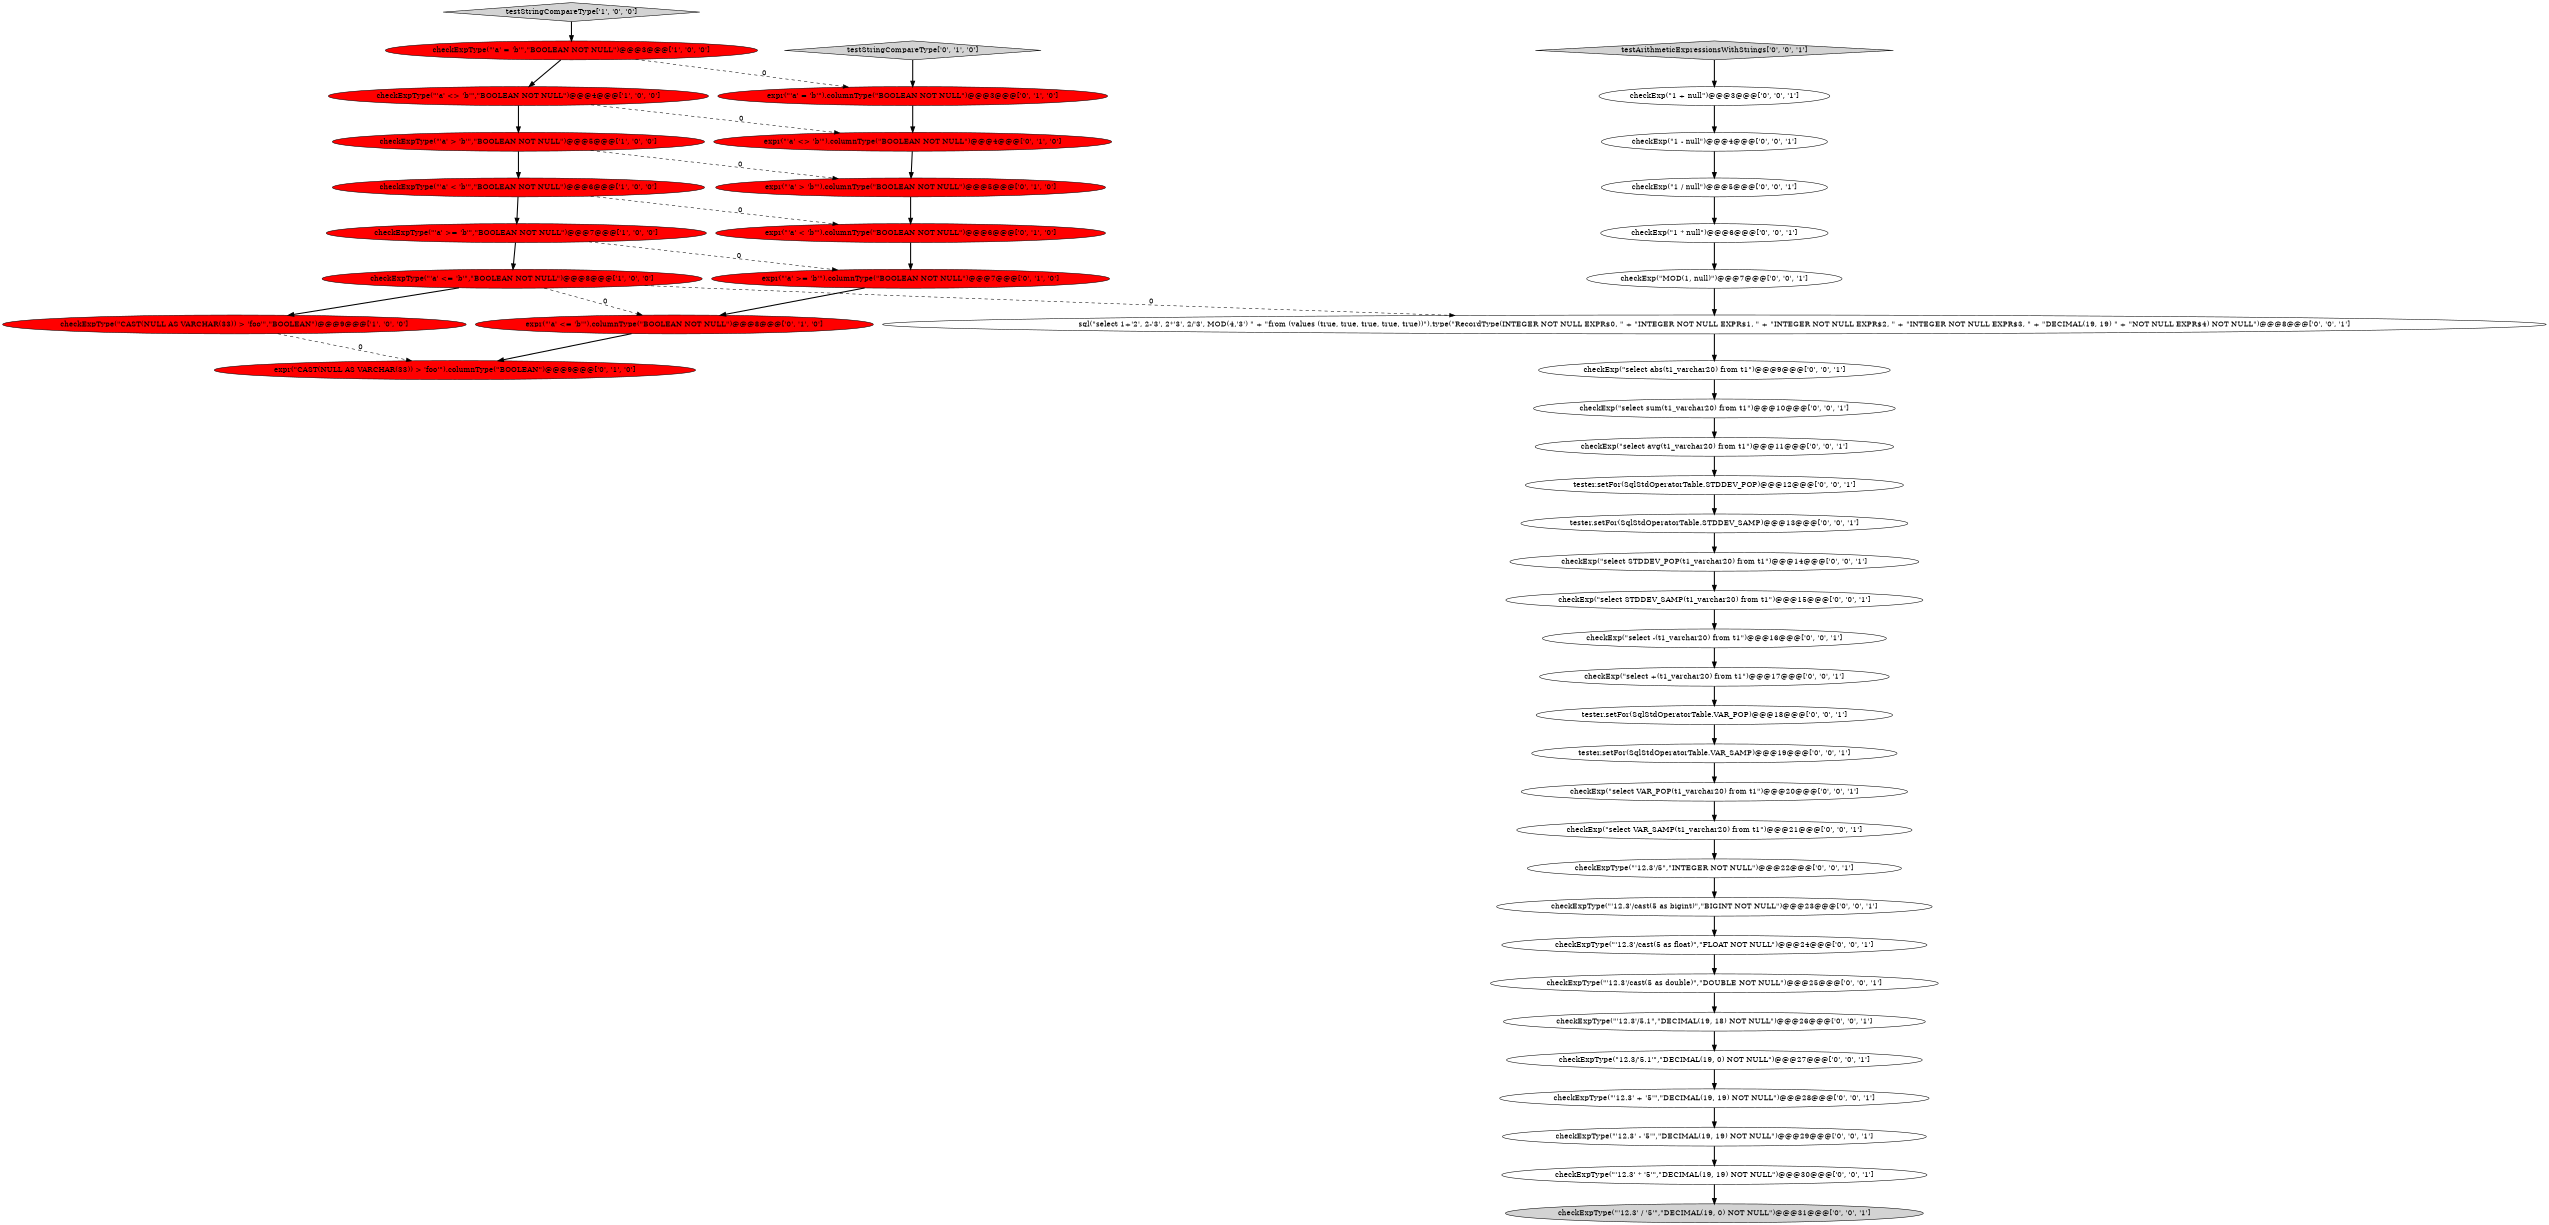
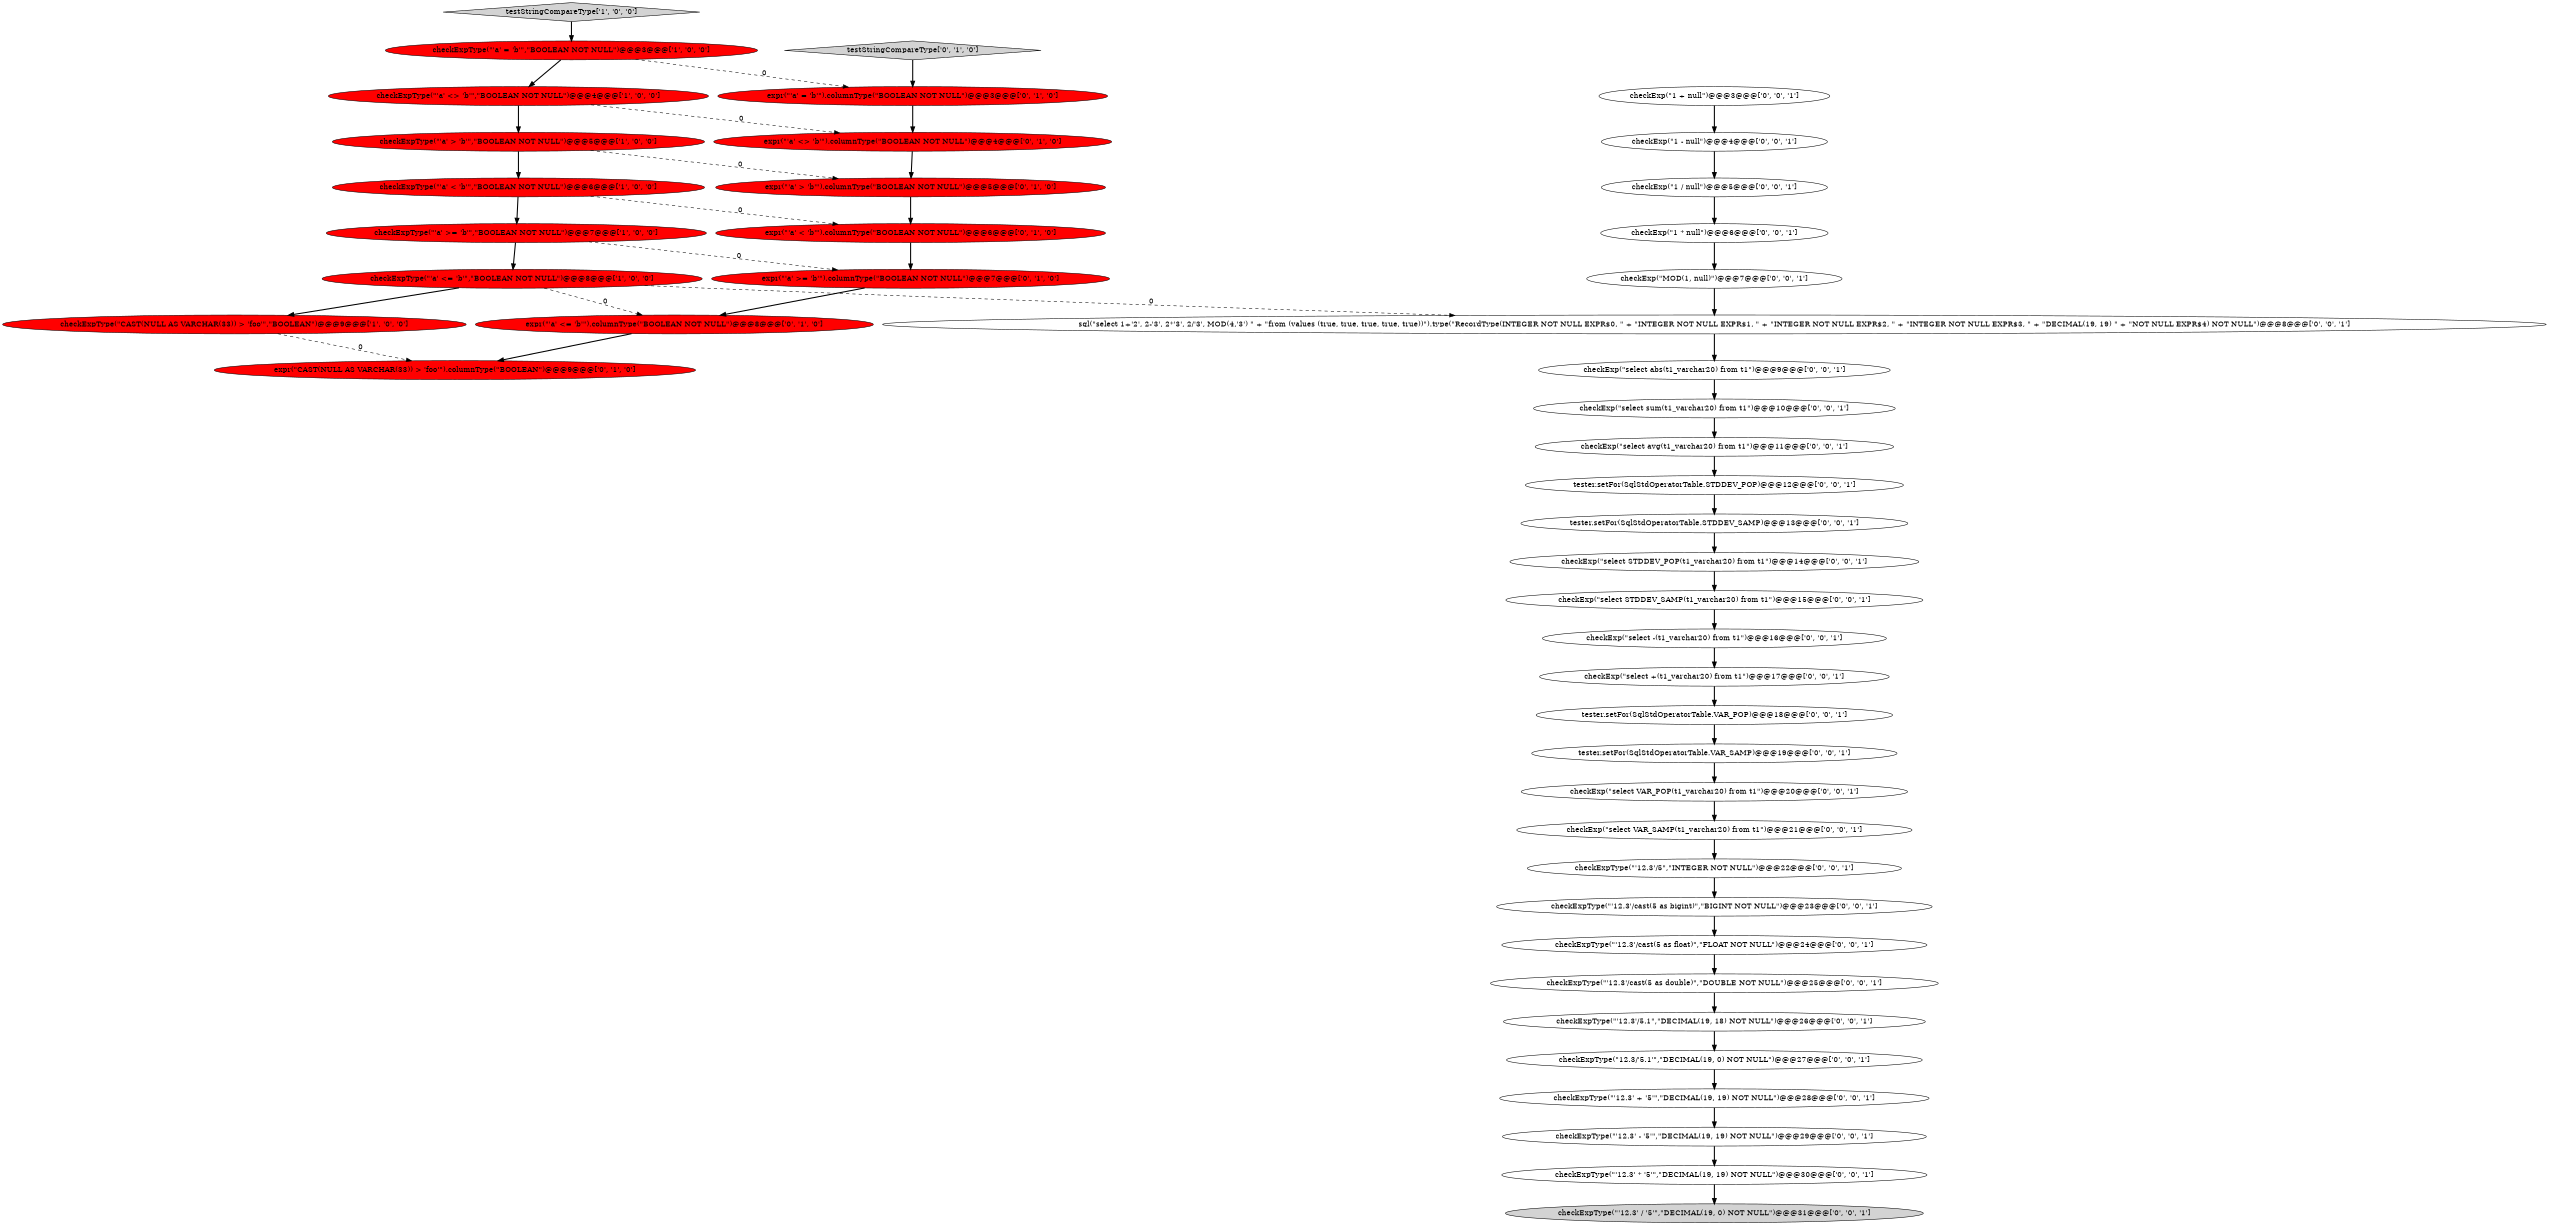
(1714, 50) -> none
